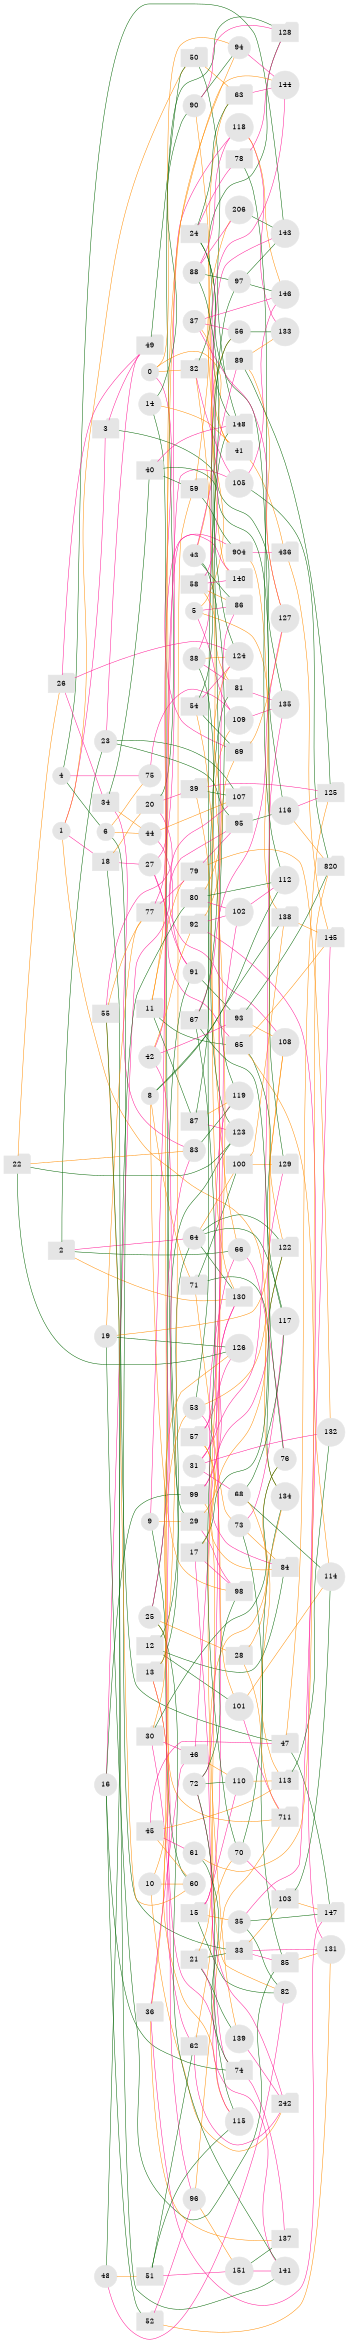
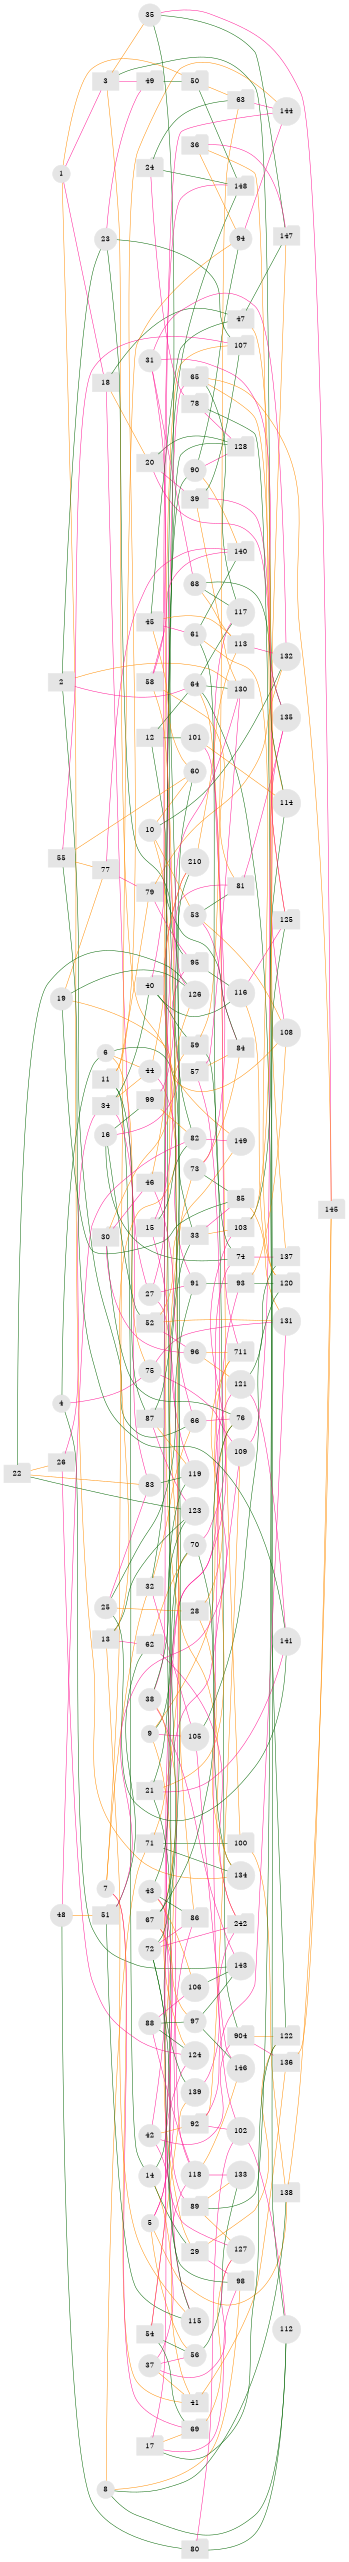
(239, 210) -> (195, 1988)
(238, 308) -> (172, 2272)
(150, 372) -> (106, 1889)
(75, 506) -> none
(285, 553) -> (287, 2063)
none -> (218, 593)
(216, 651) -> (172, 1972)
none -> (241, 745)
(218, 778) -> none
(331, 867) -> (287, 1284)
(190, 1037) -> (131, 1628)
none -> (241, 1142)
(285, 1165) -> none
(220, 1570) -> none
(314, 1627) -> (263, 650)
(182, 1742) -> (170, 421)
(172, 1781) -> (202, 1644)
(239, 1781) -> (195, 862)
(166, 1883) -> none
(218, 1918) -> (128, 48)
(285, 1950) -> (205, 1330)
(239, 2271) -> (241, 1384)
